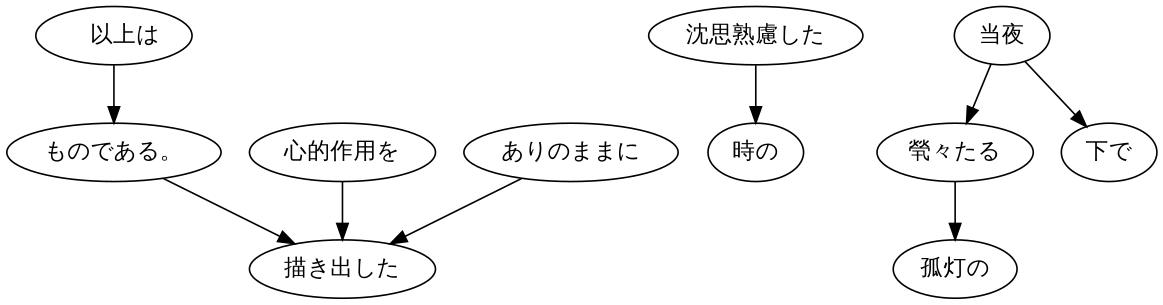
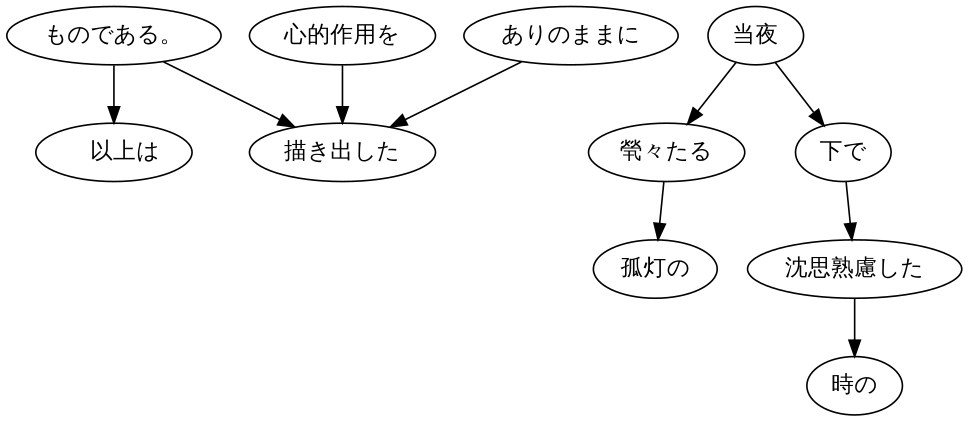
(114, 86) -> (114, 86)
none -> (848, 203)
